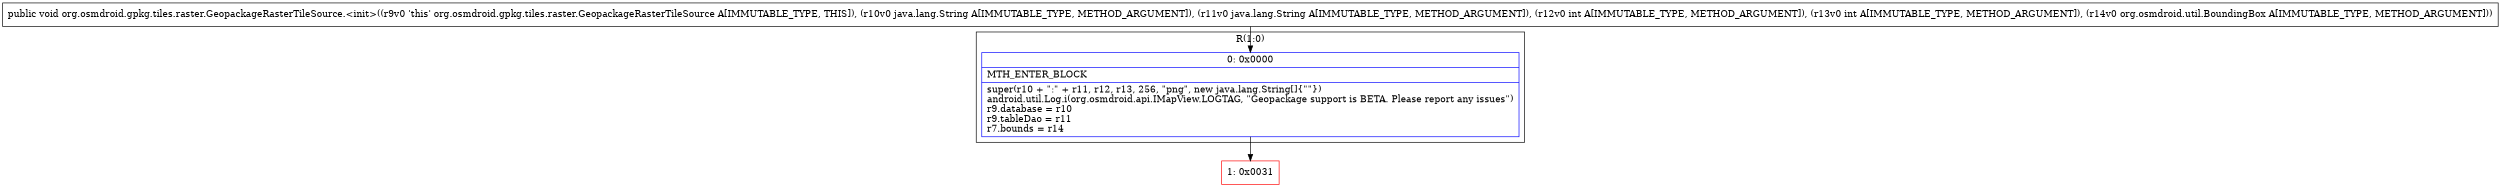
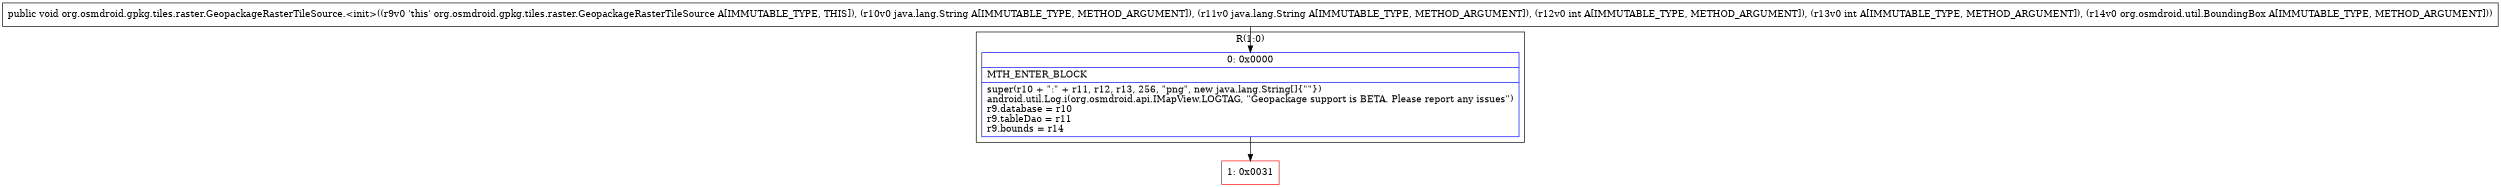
(1026, 129) -> (1026, 129)
